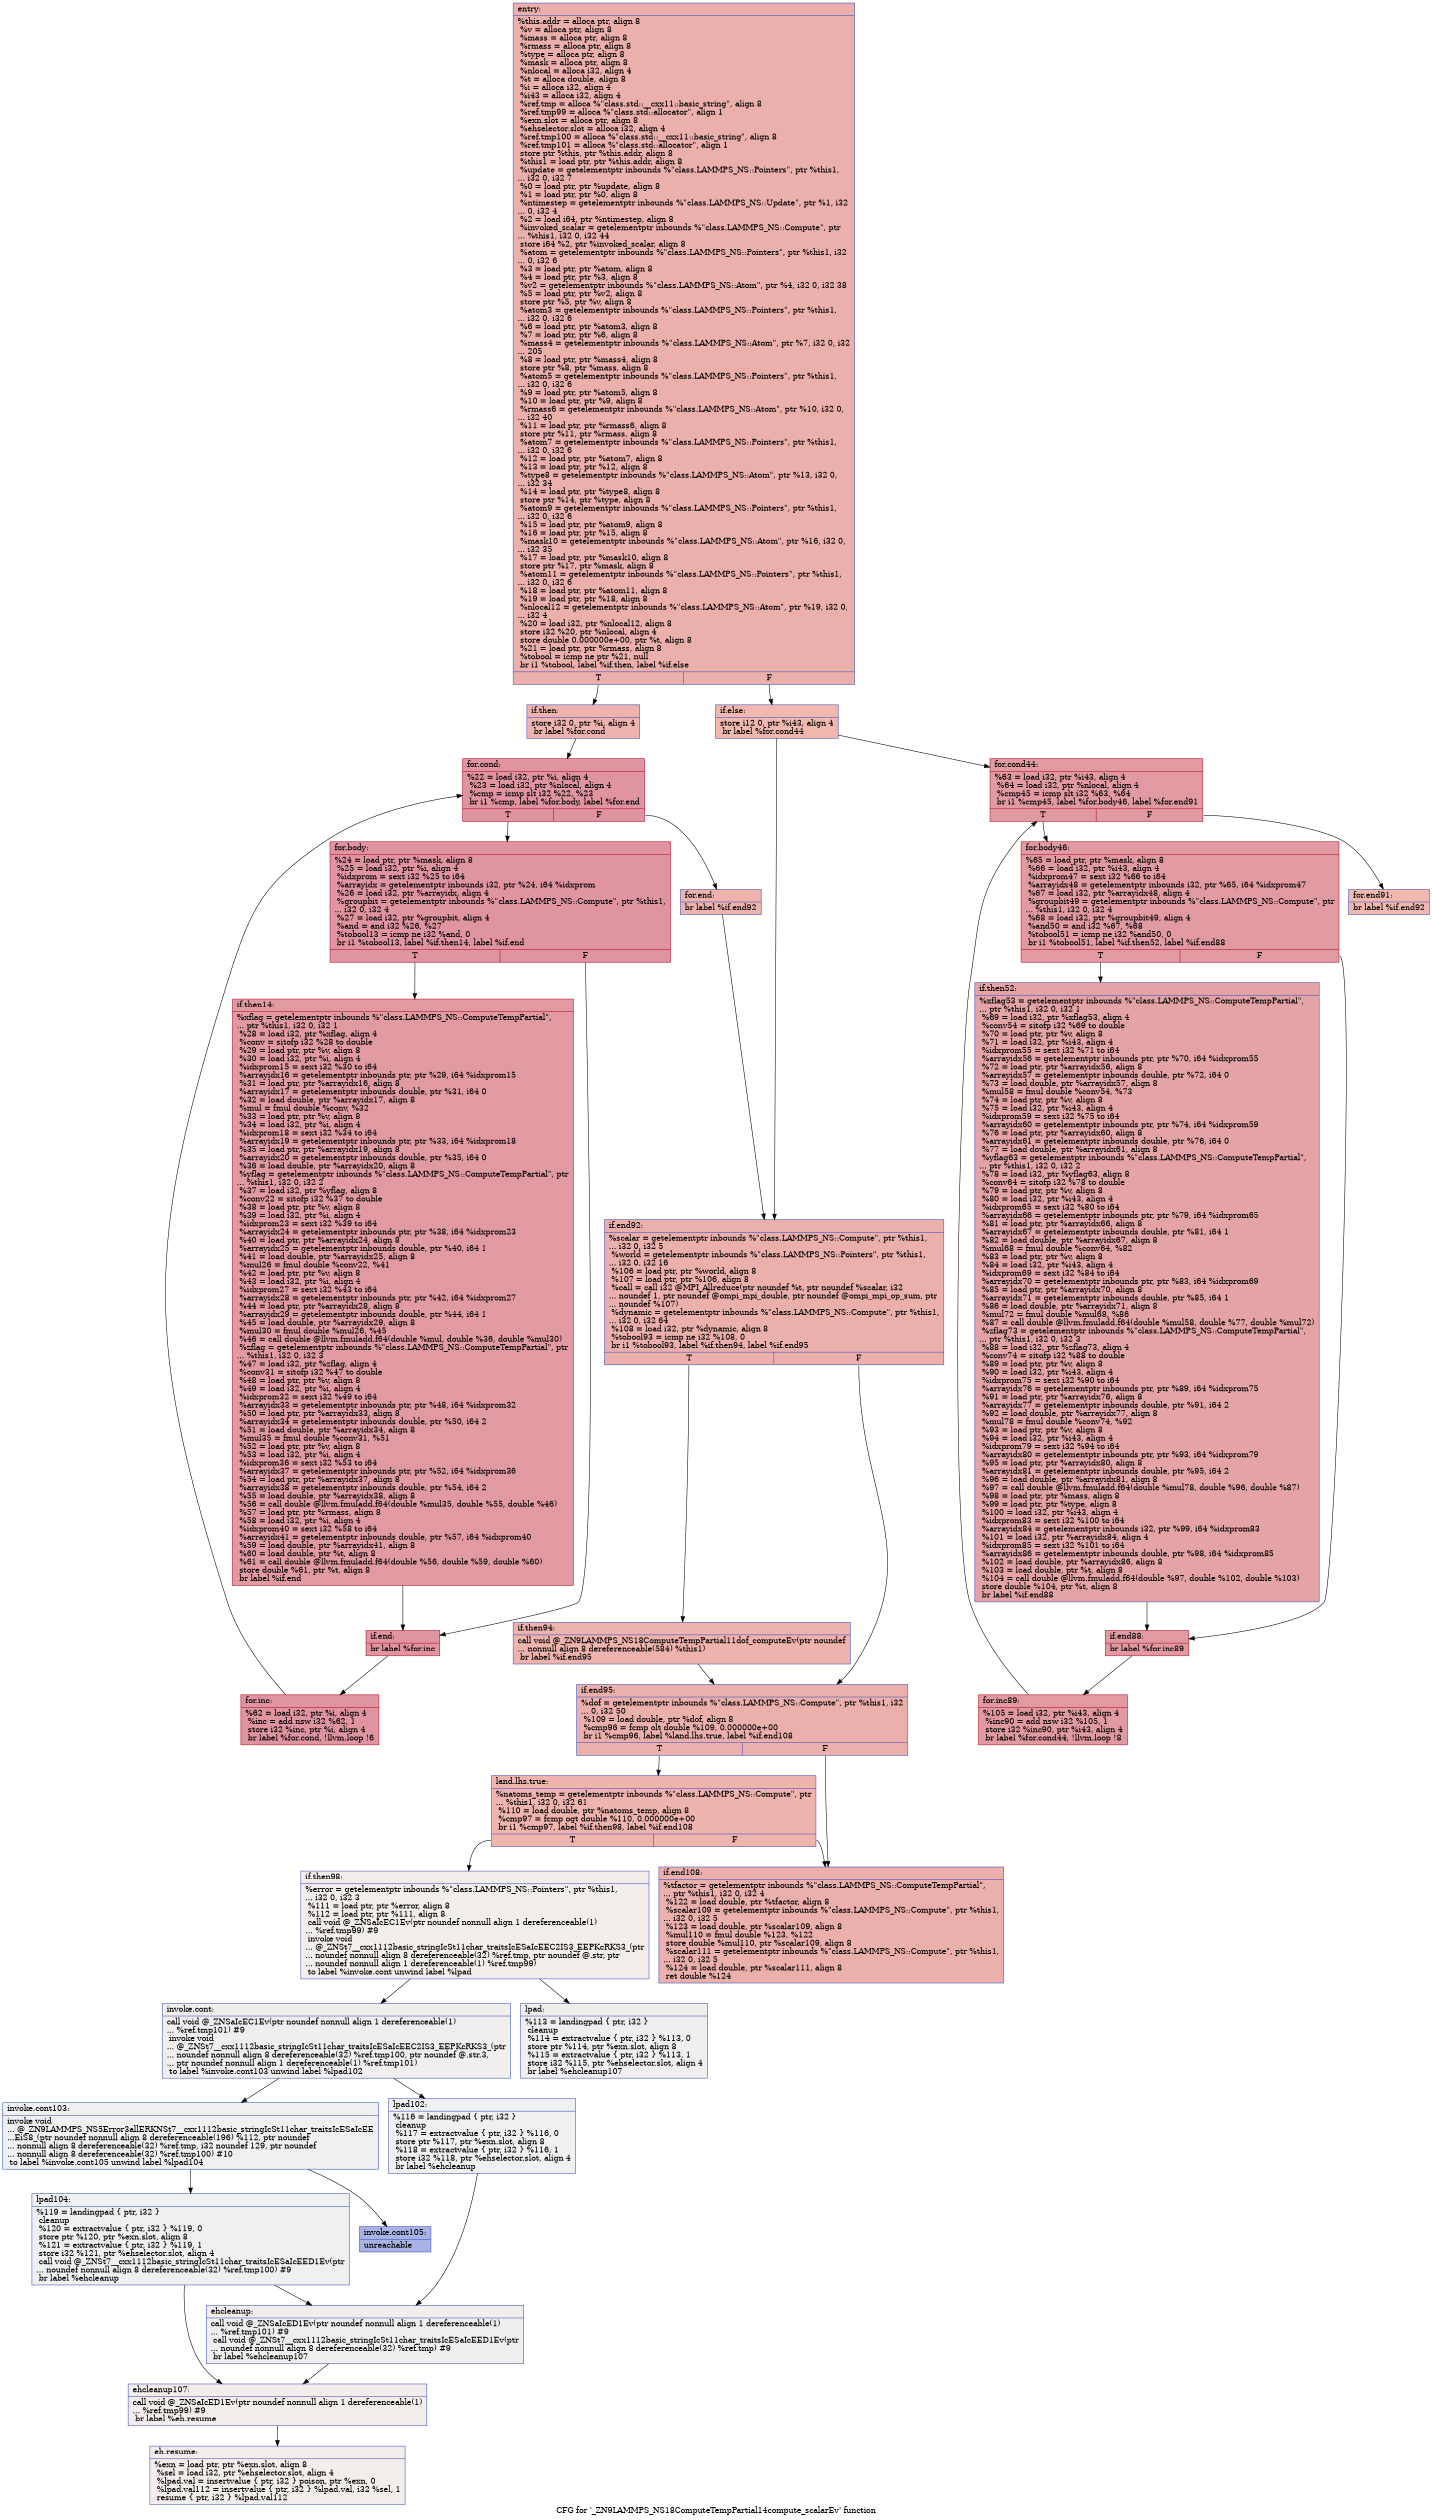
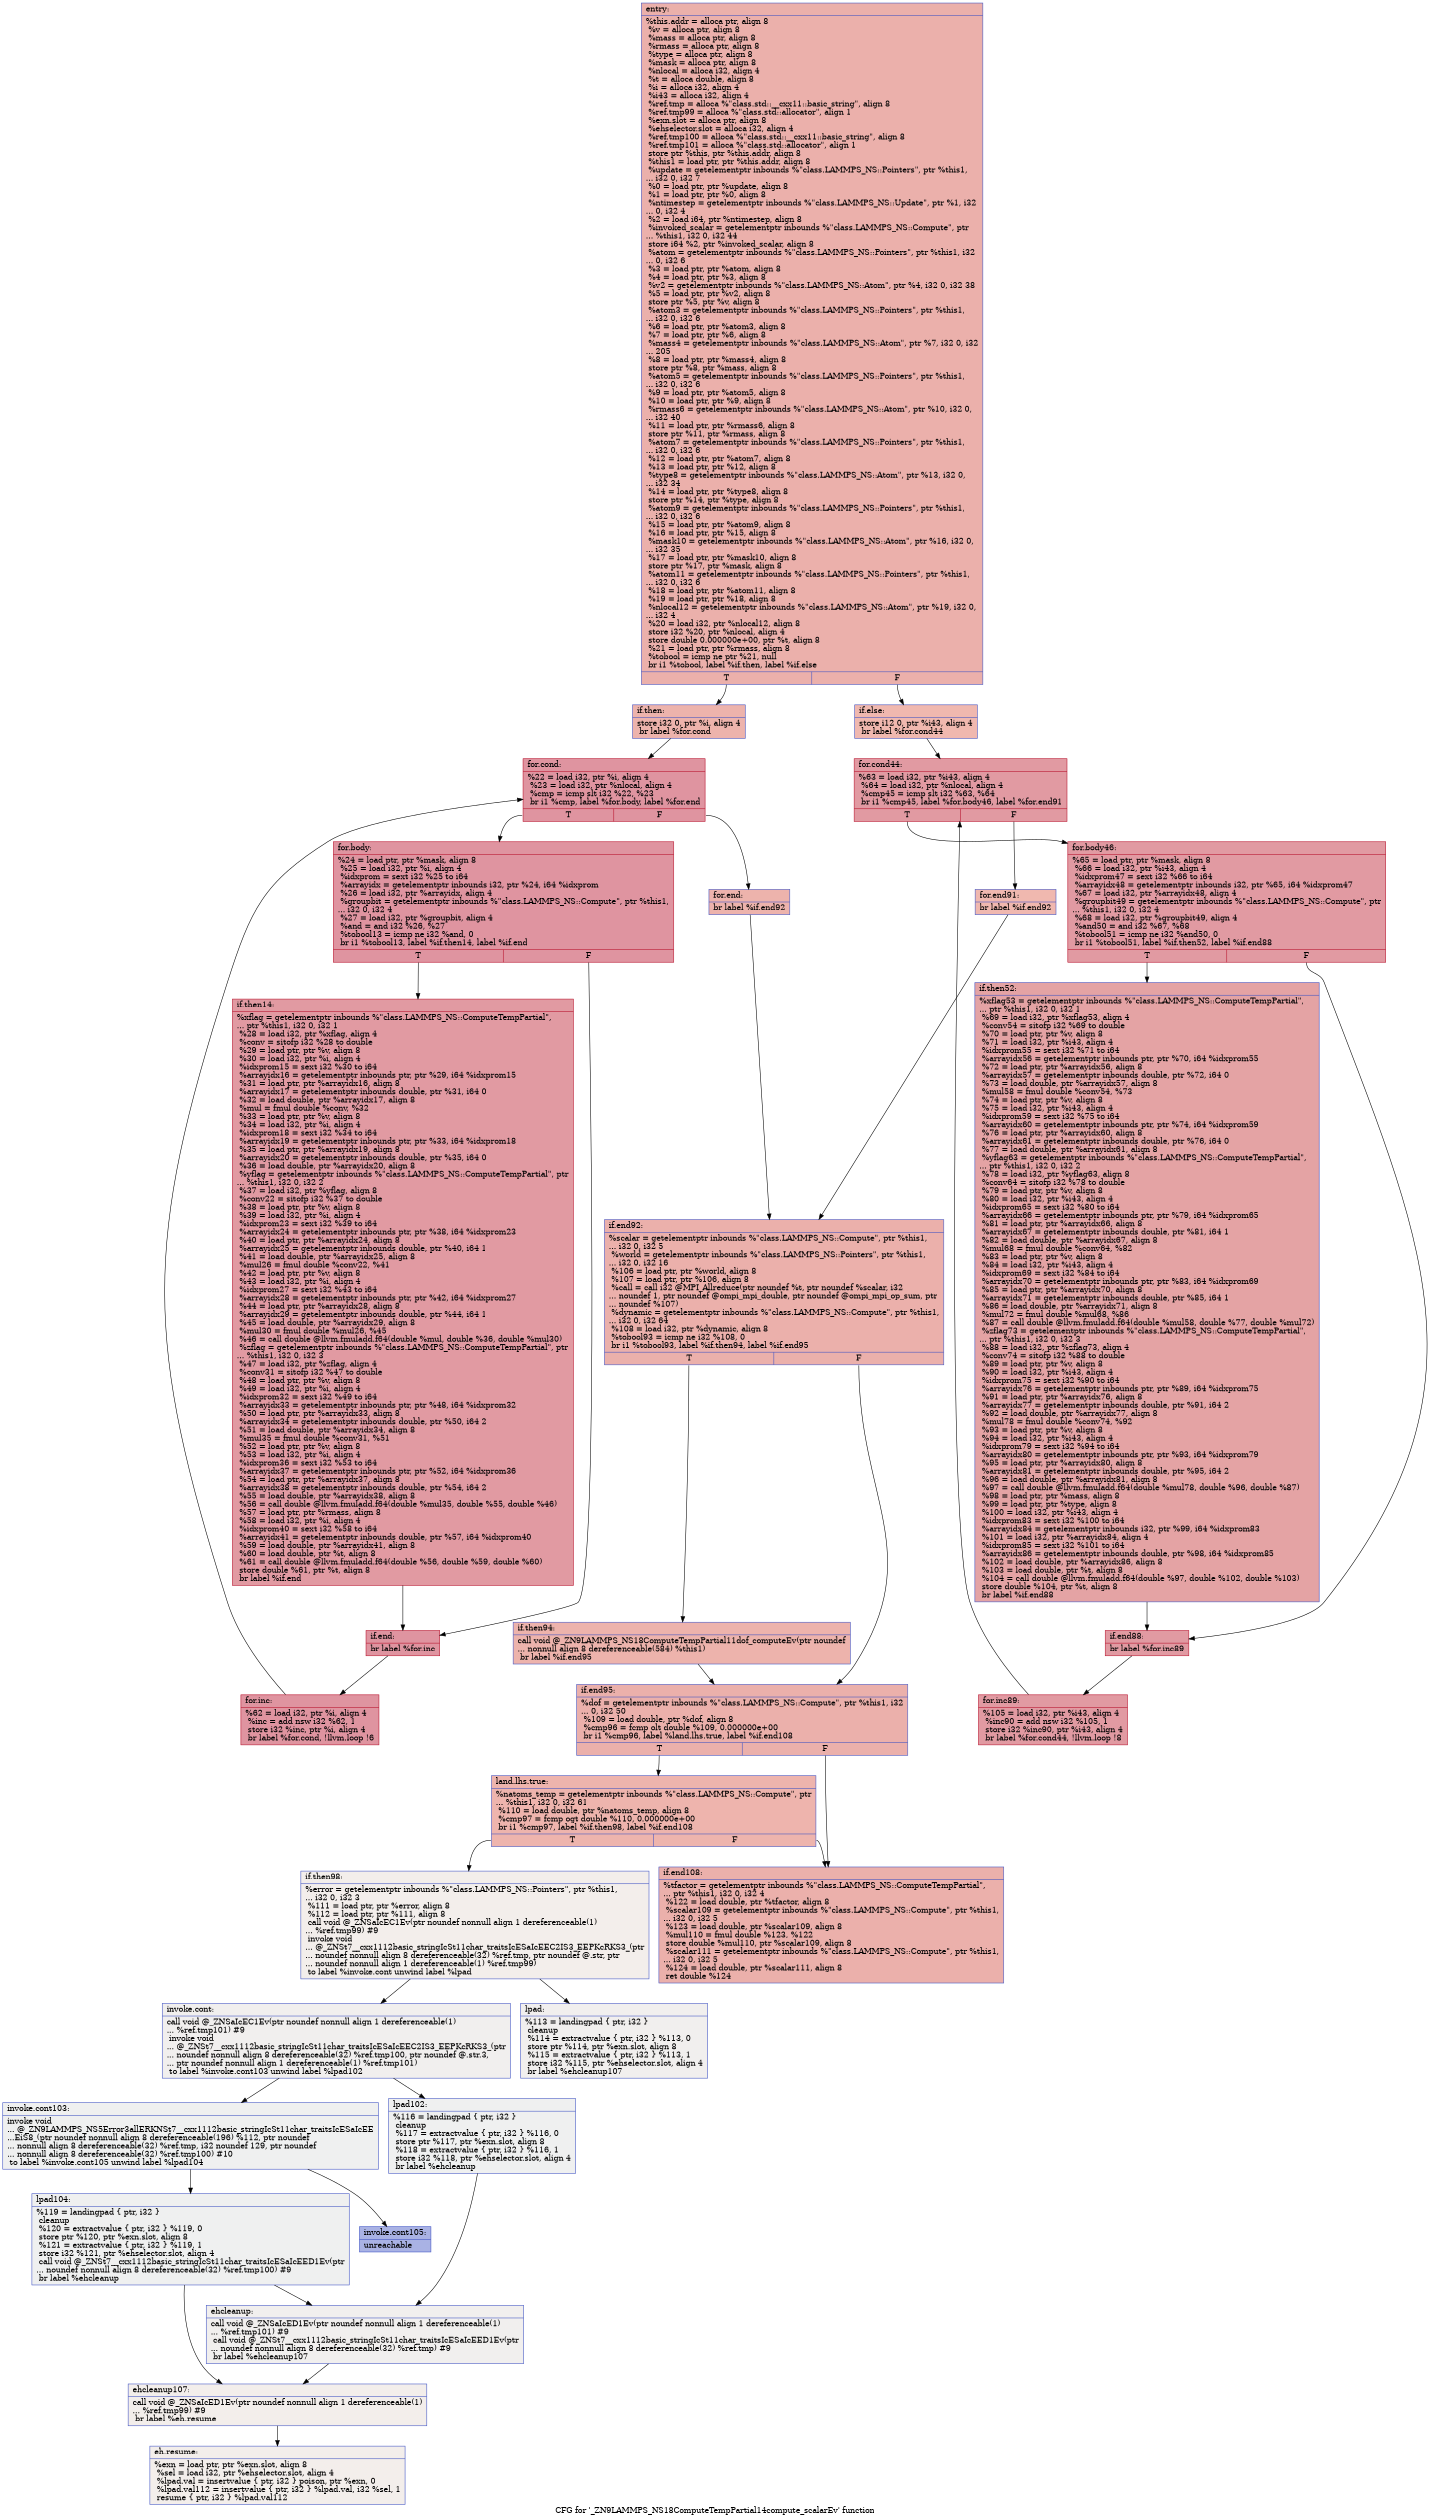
(776, 976) -> (915, 1065)
